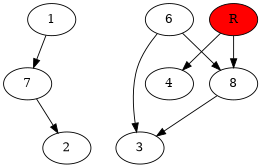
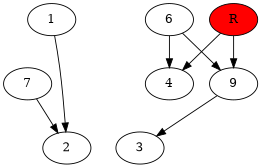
(41, 47) -> (61, 79)
(135, 76) -> (169, 47)
(234, 84) -> (234, 84)
